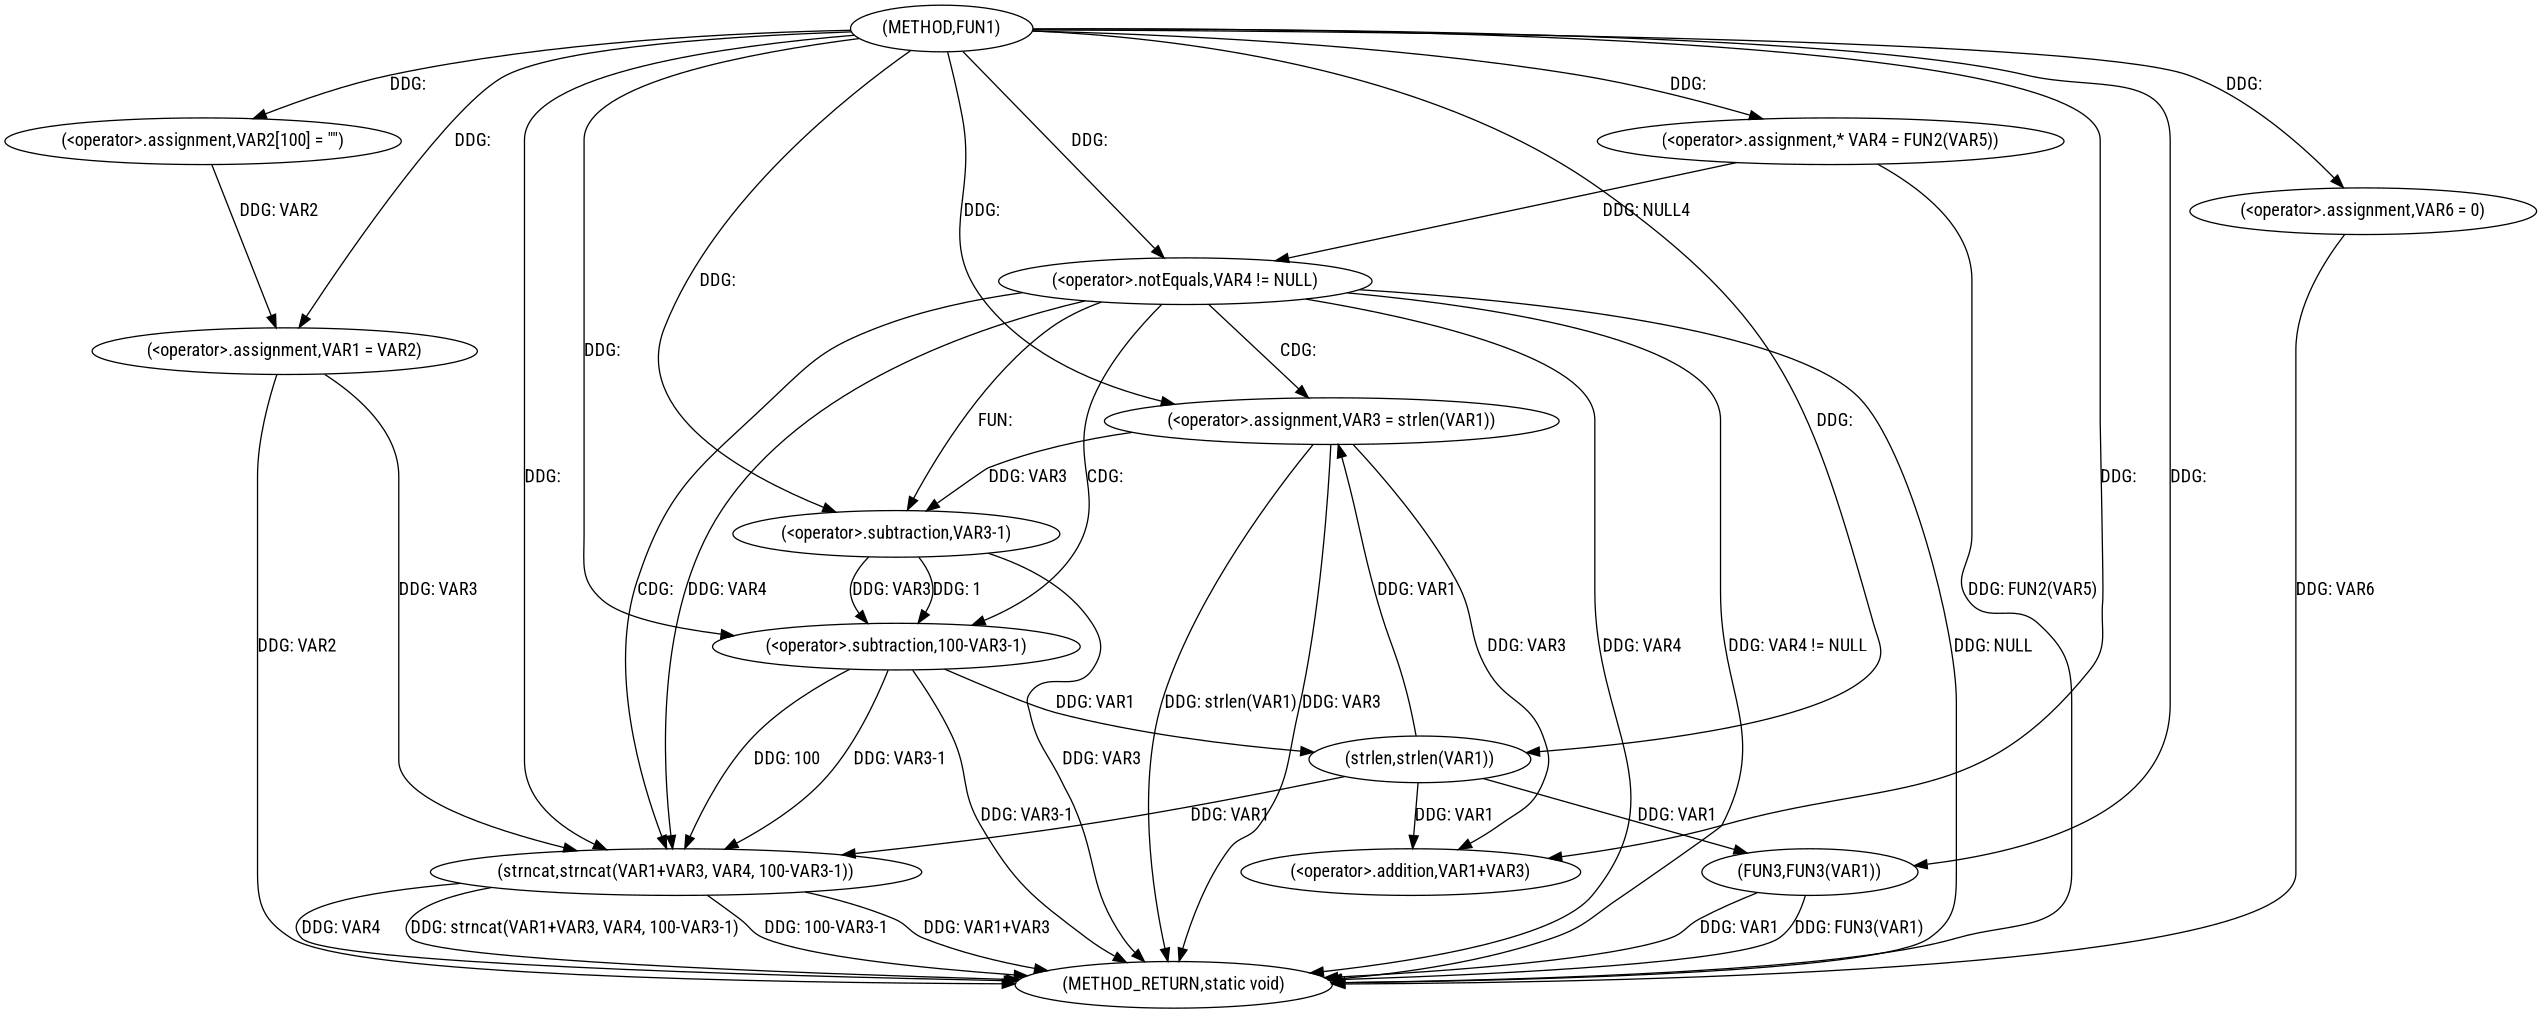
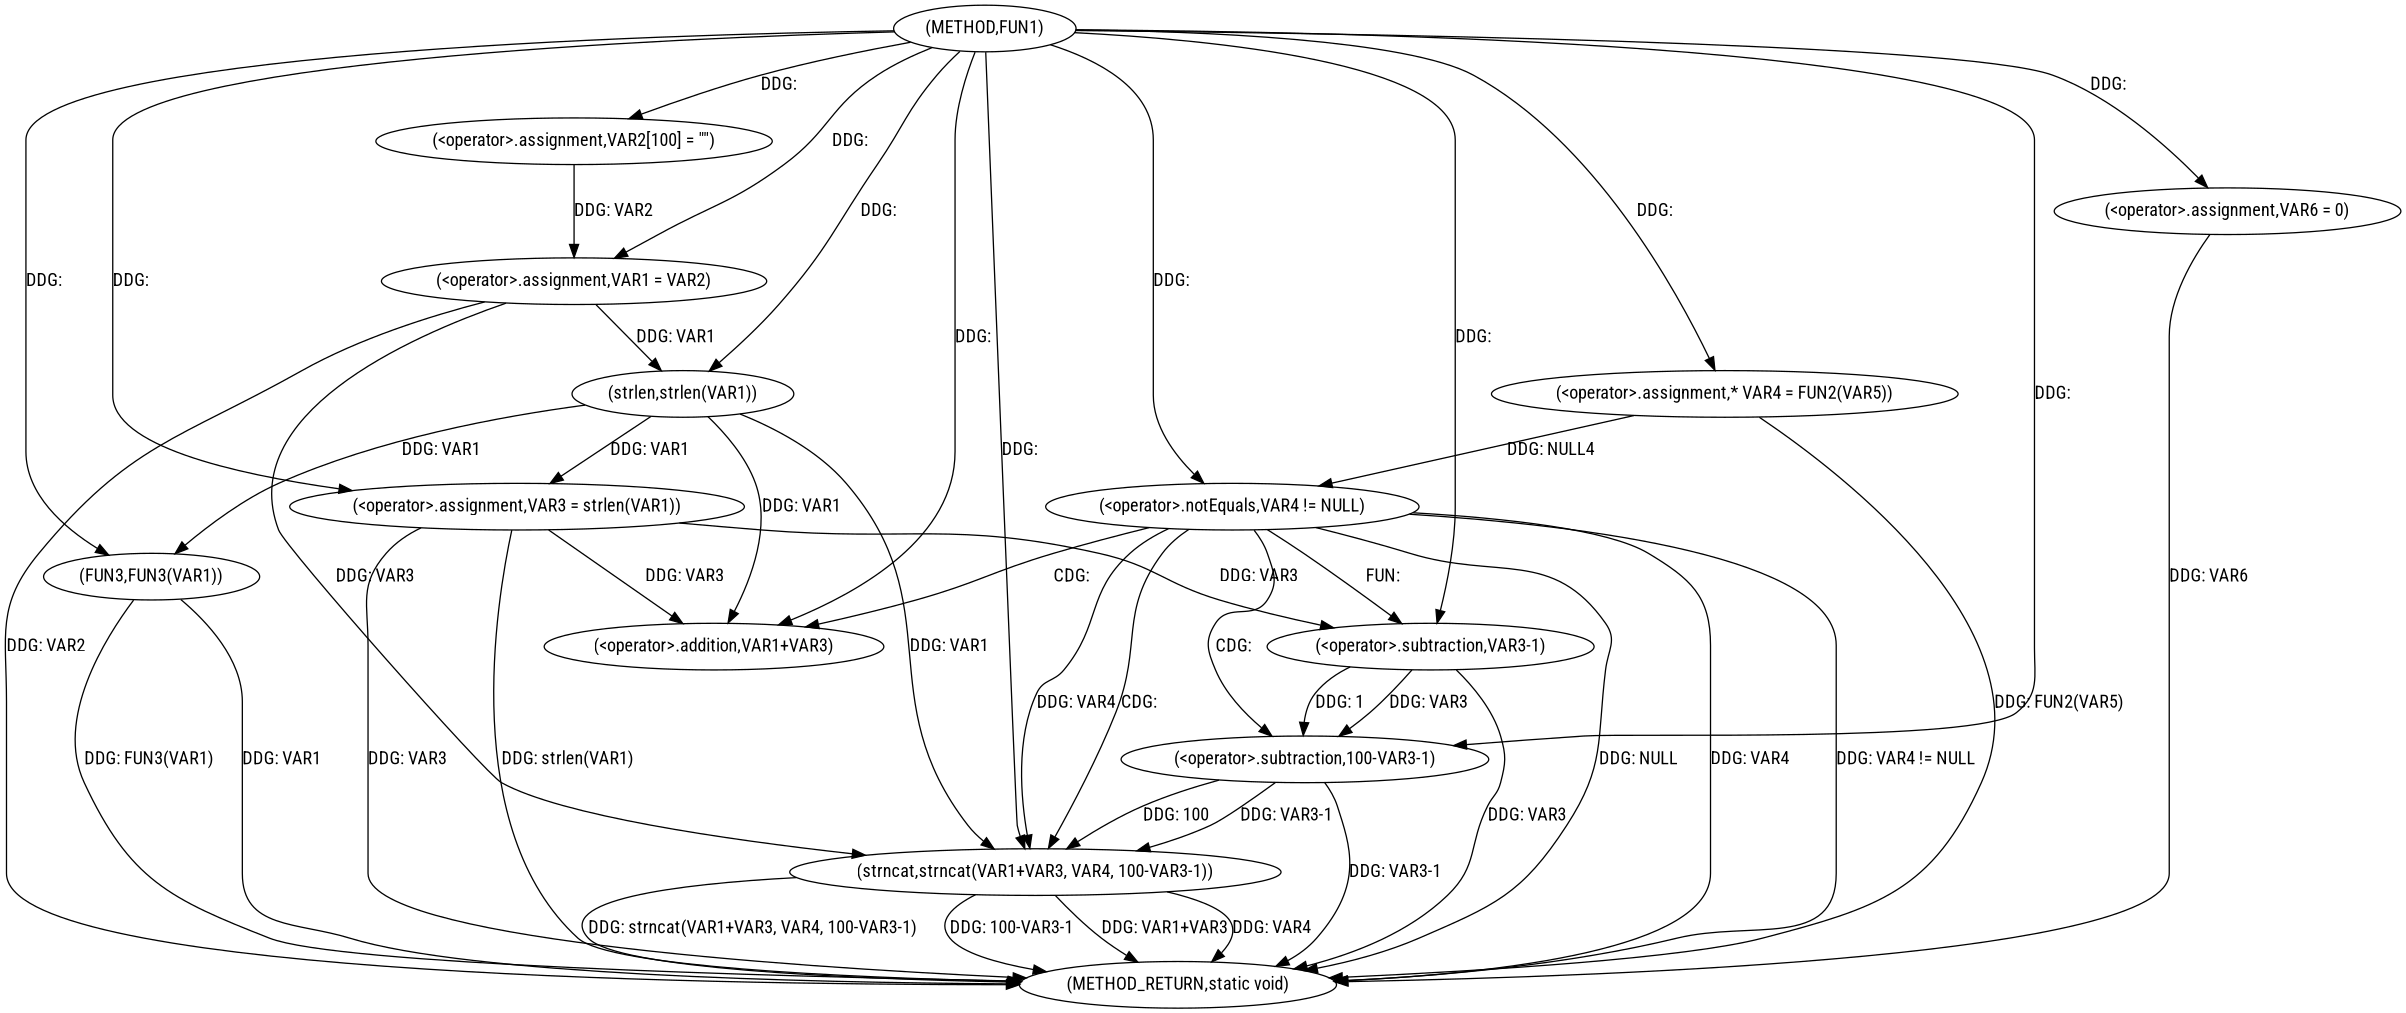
(1254, 347) -> (984, 577)
(1118, 727) -> (624, 333)
